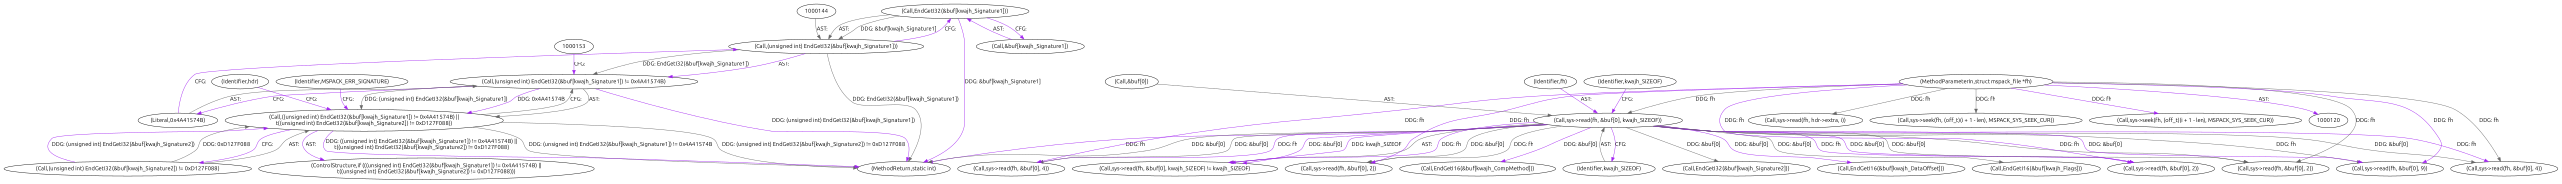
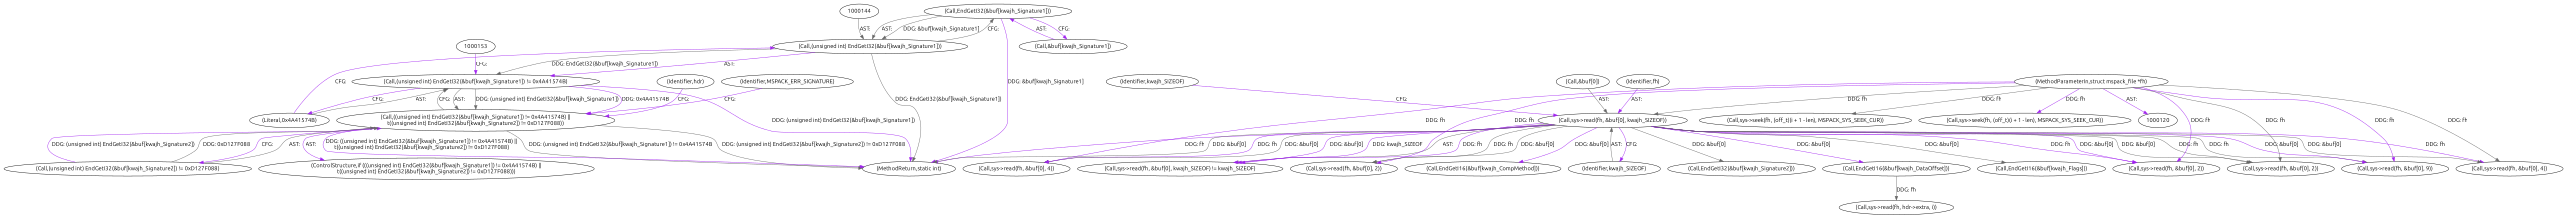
(923, 36) -> (966, 36)
(1892, 101) -> (1896, 186)
